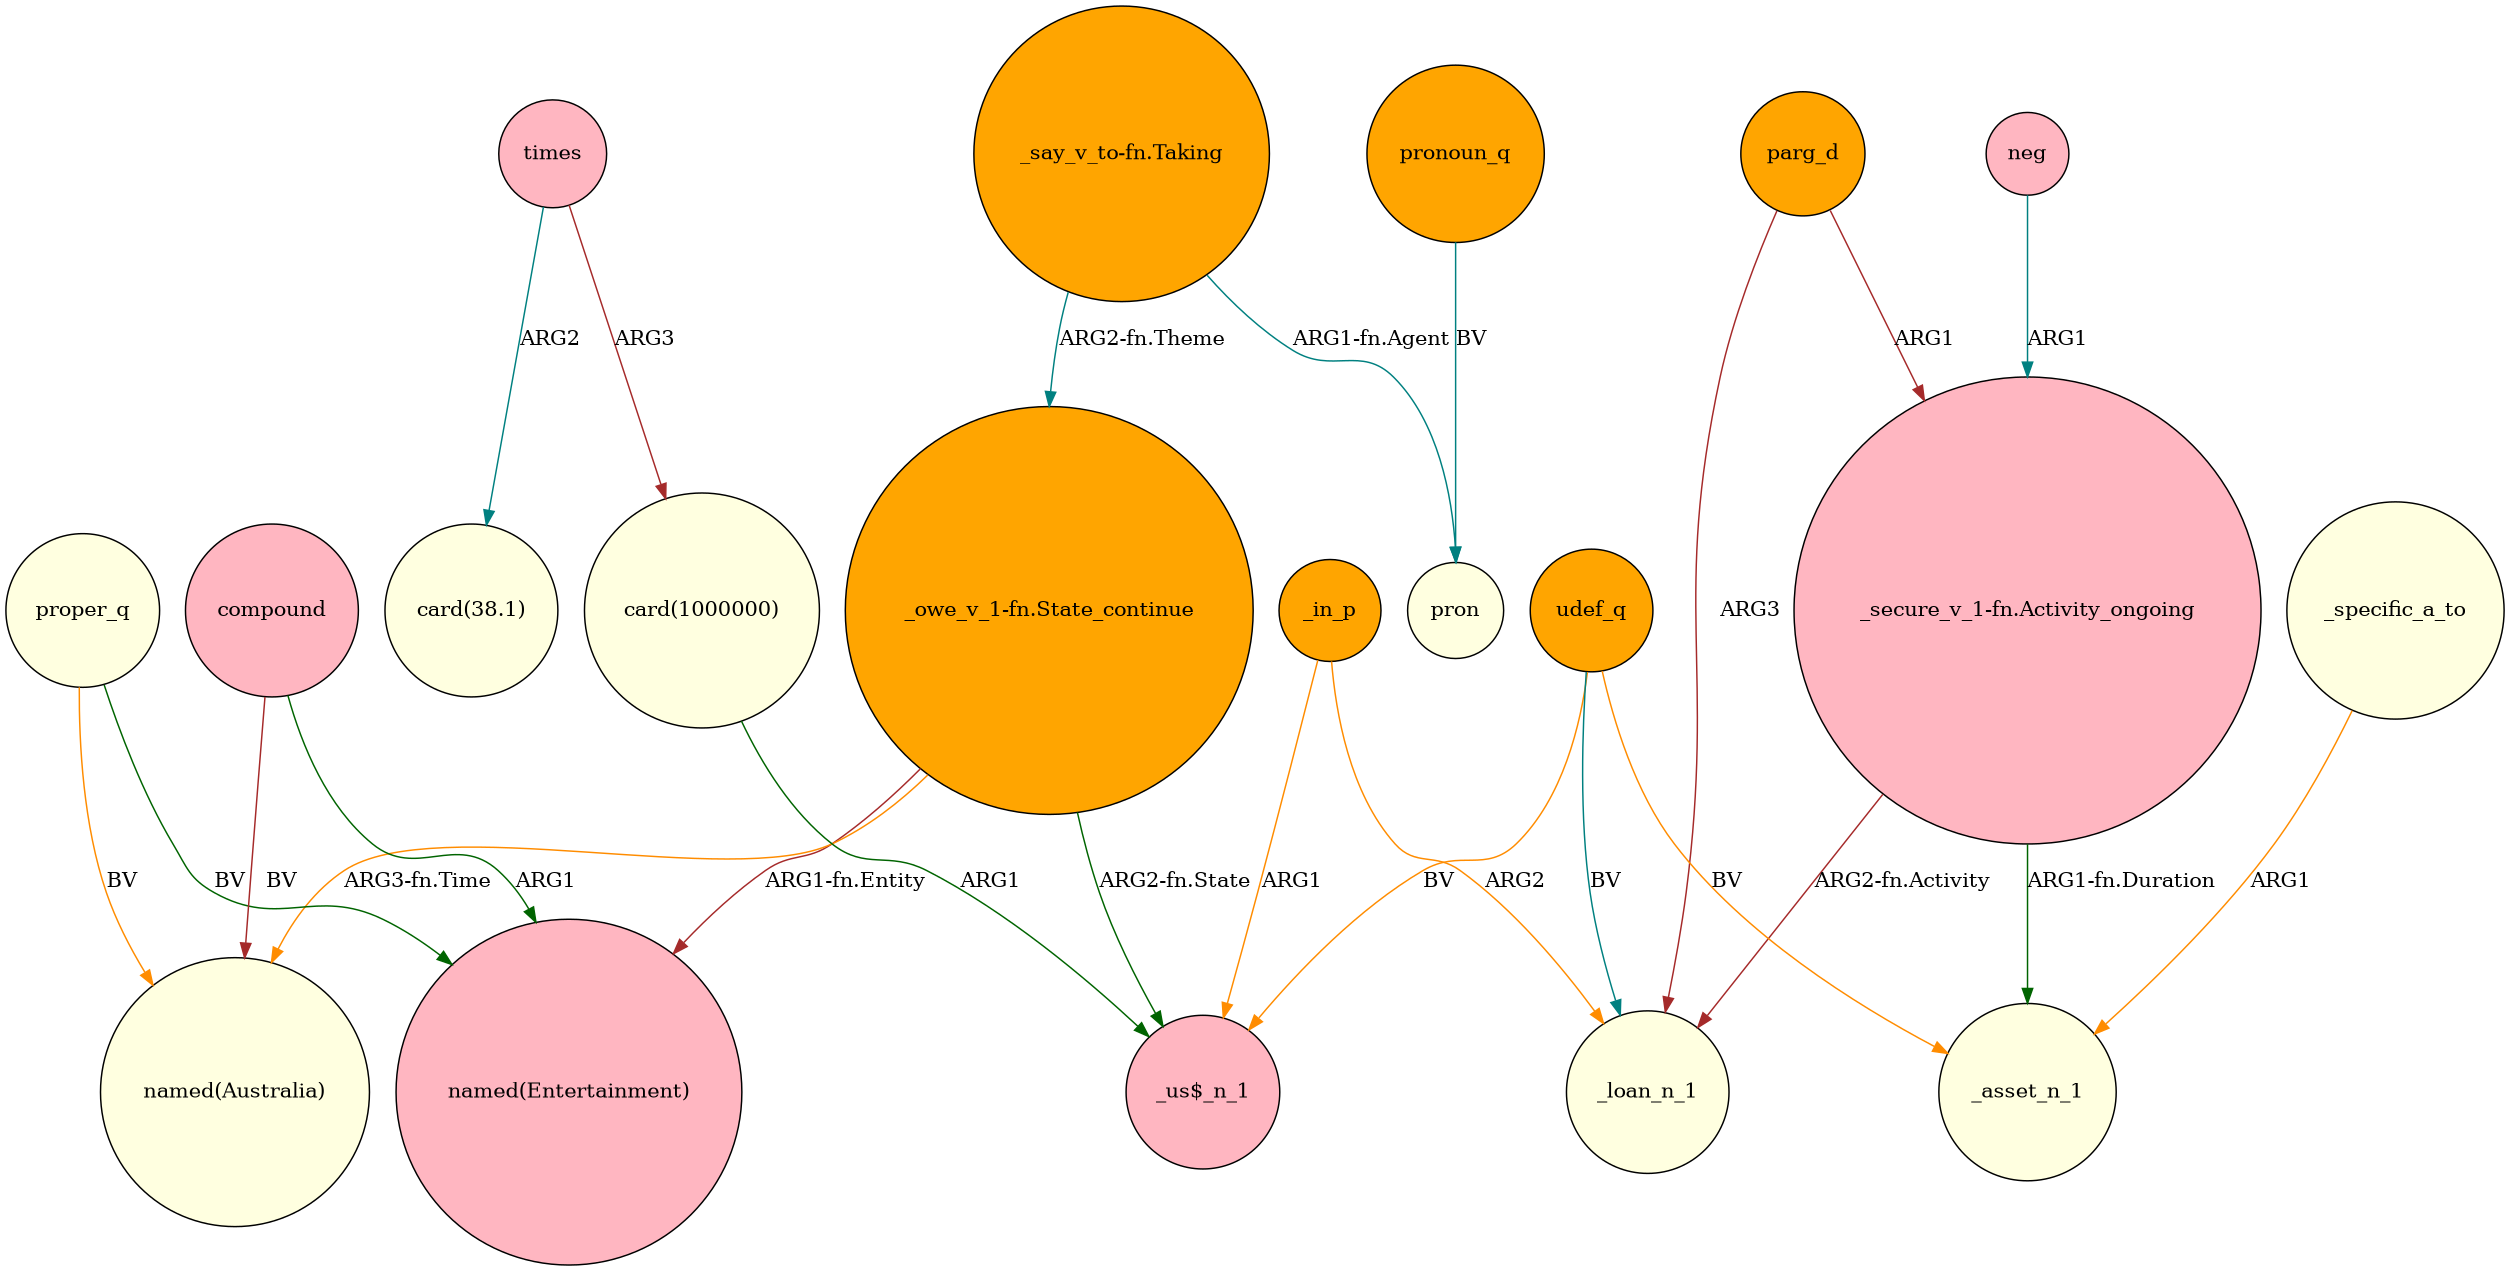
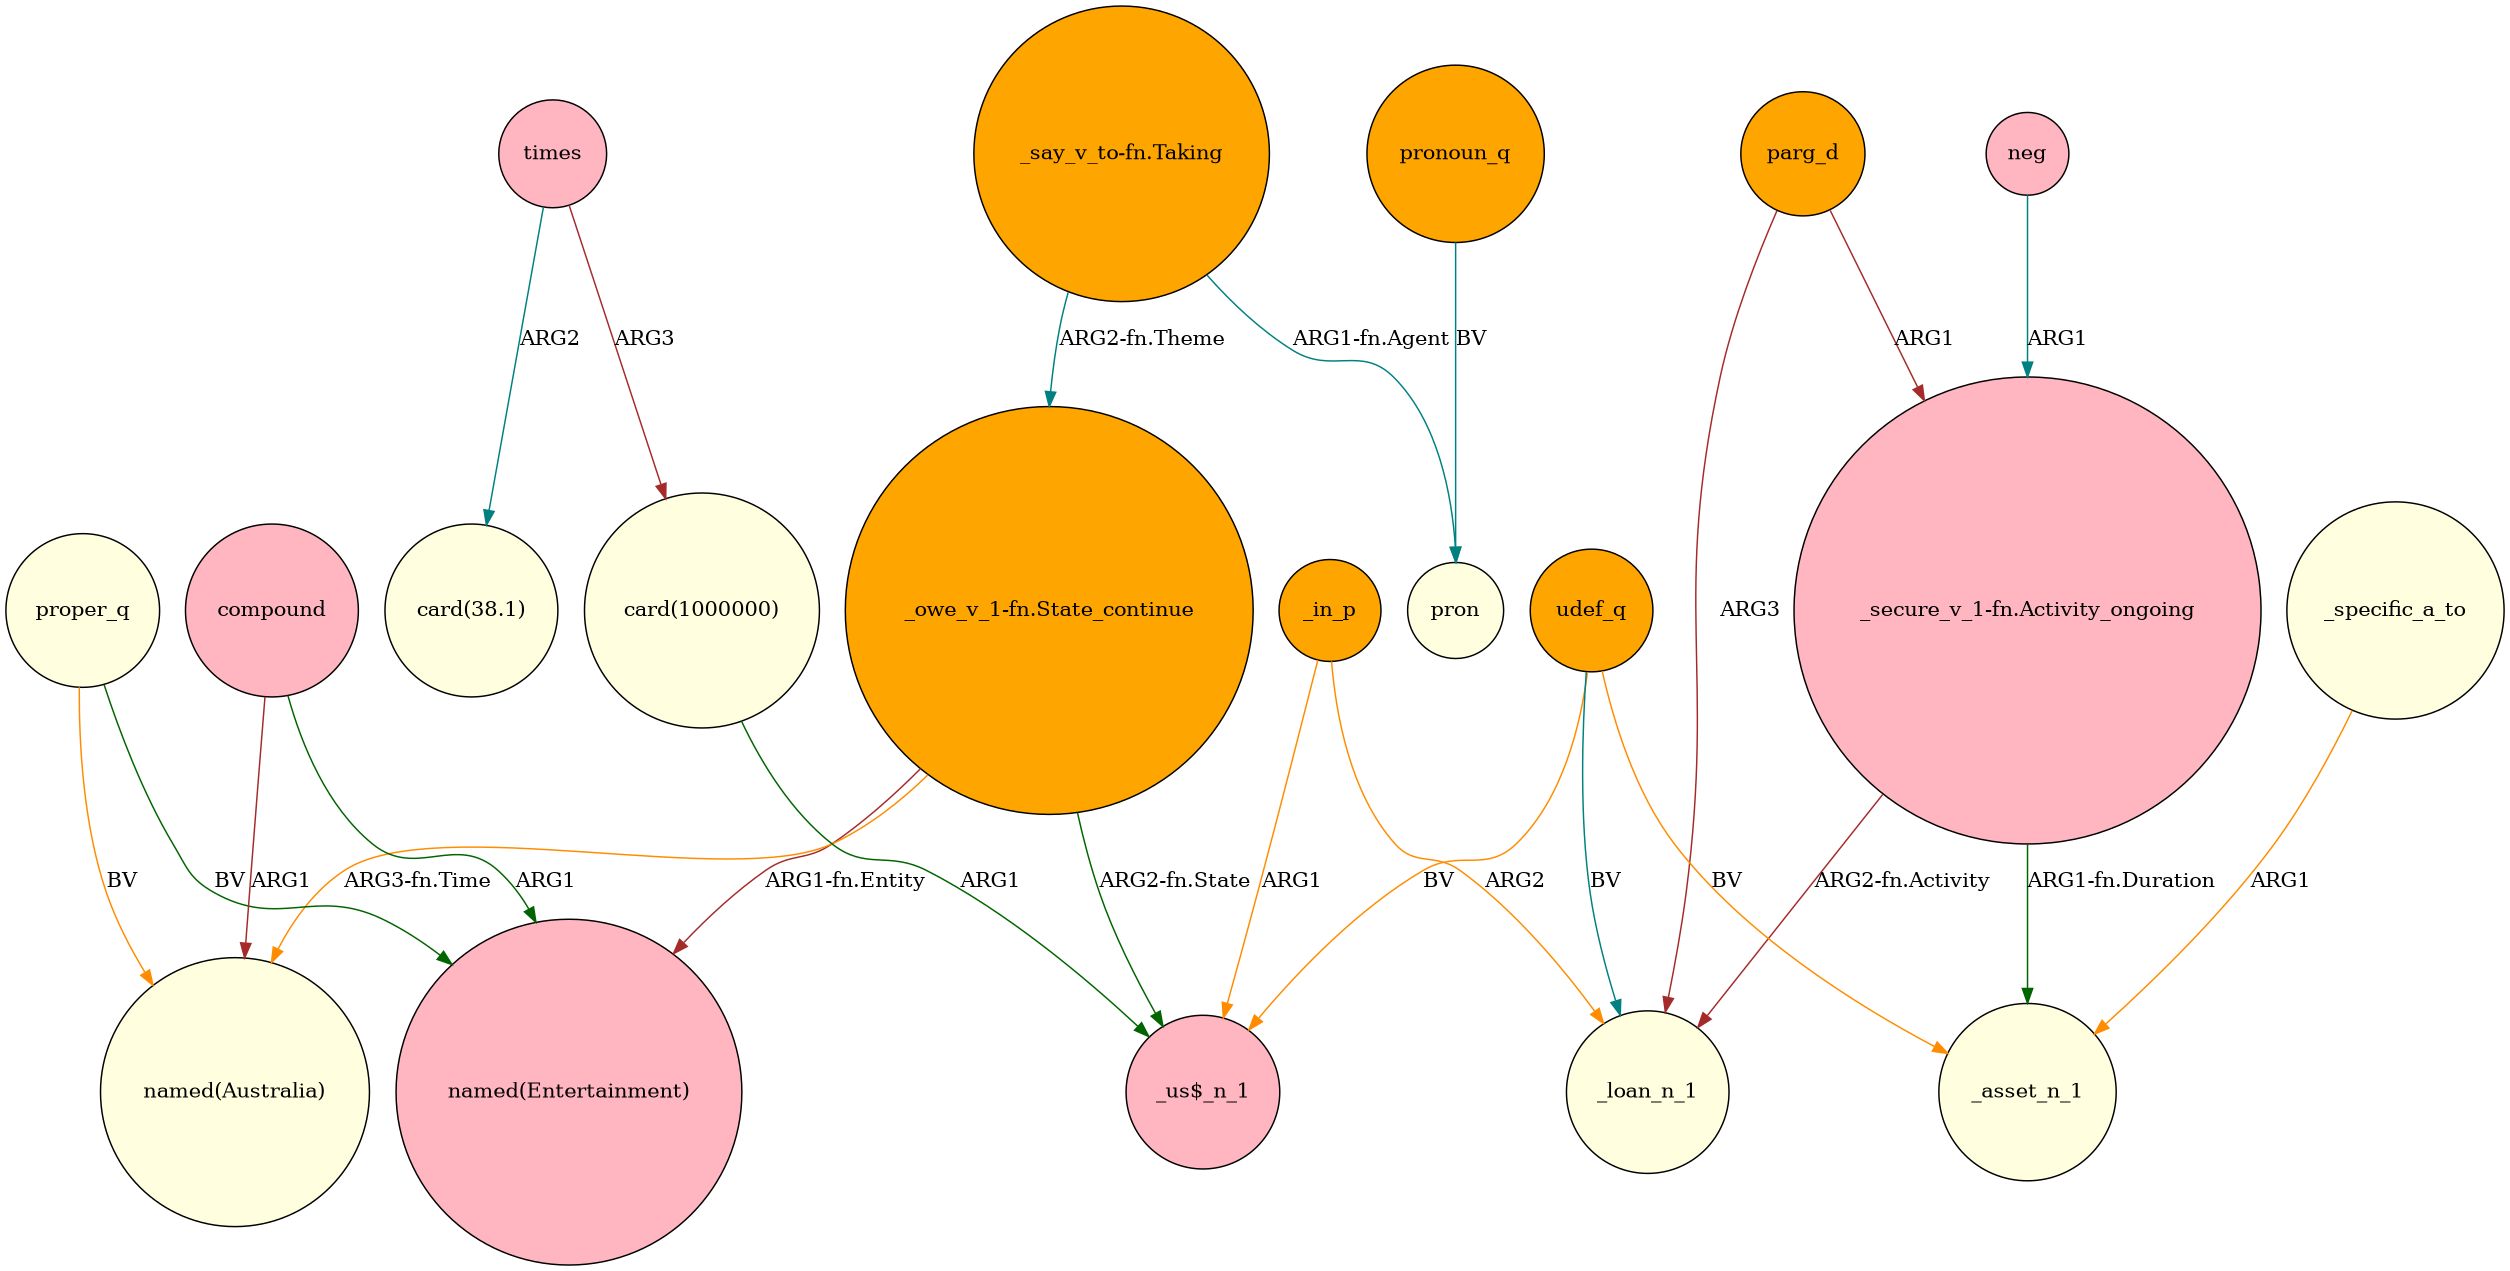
(282, 882) -> (282, 882)
